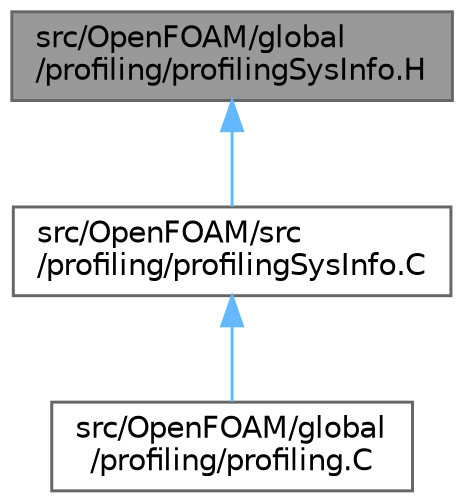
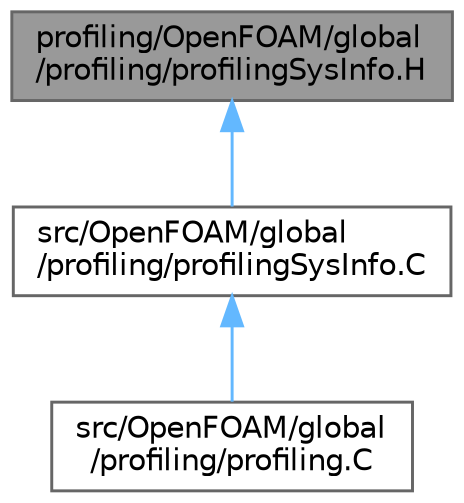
(232, 56) -> (232, 56)
(232, 251) -> (232, 251)
